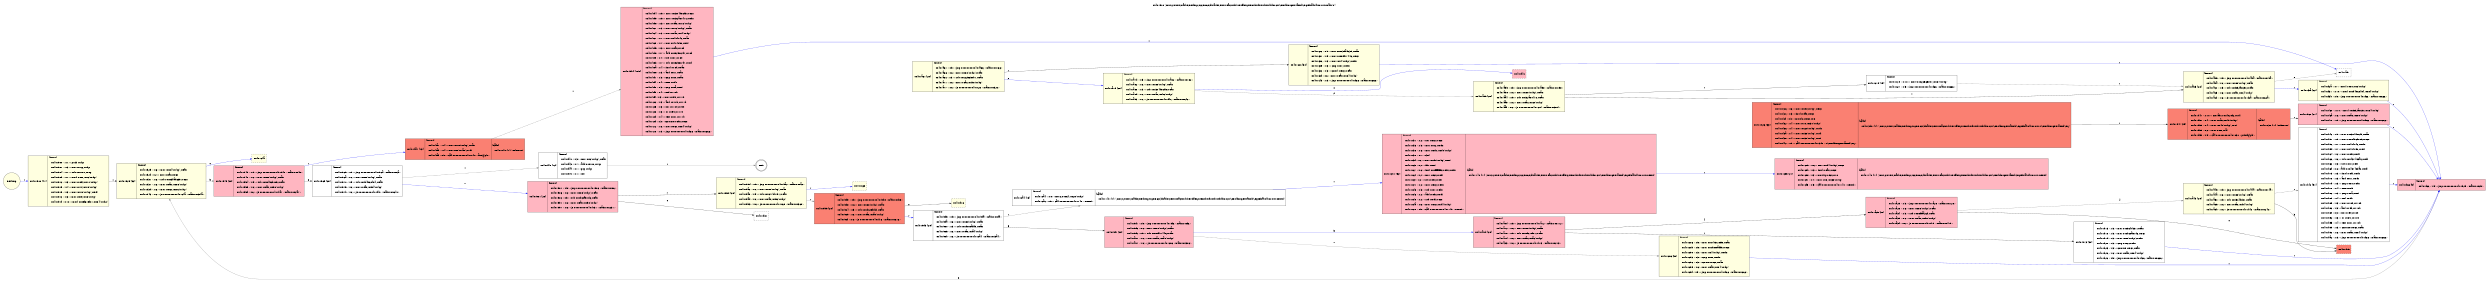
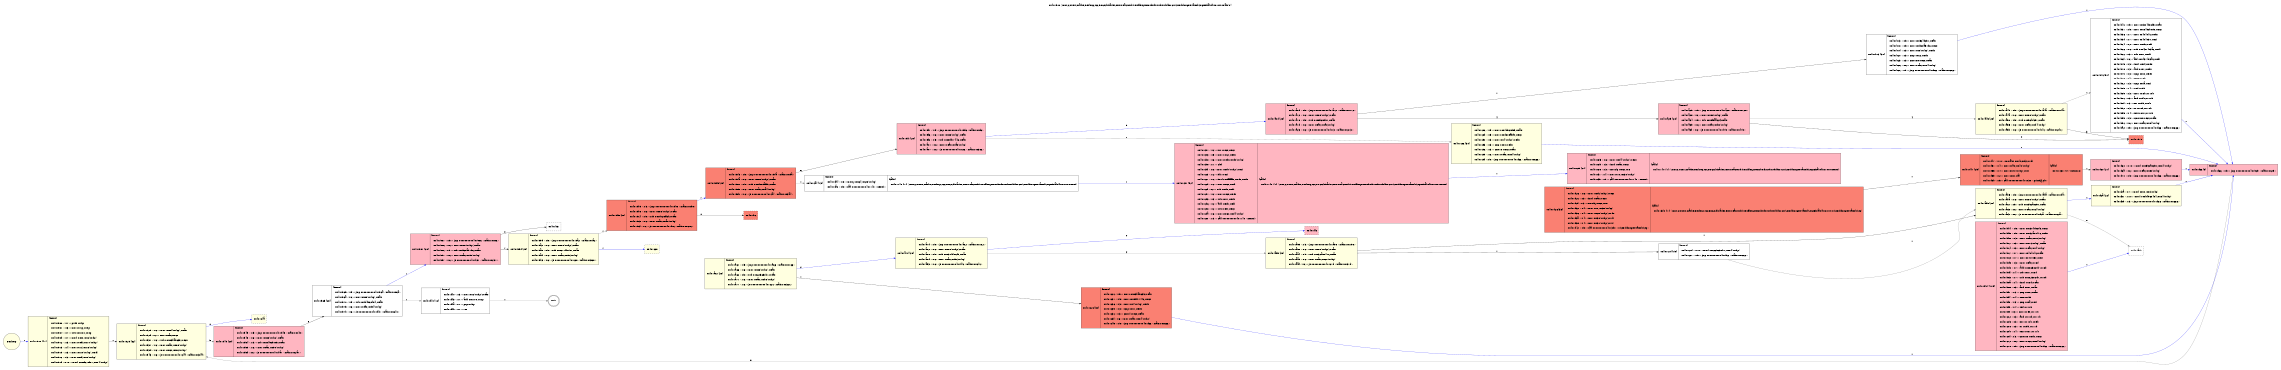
(1334, 65) -> (1126, 308)
(465, 149) -> none
(958, 203) -> (751, 215)
(958, 226) -> (751, 183)
